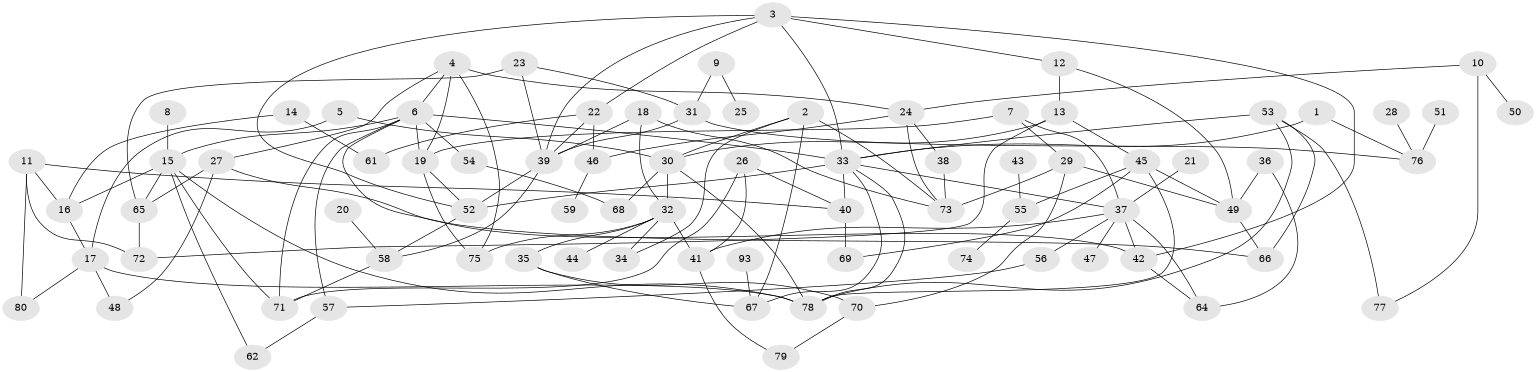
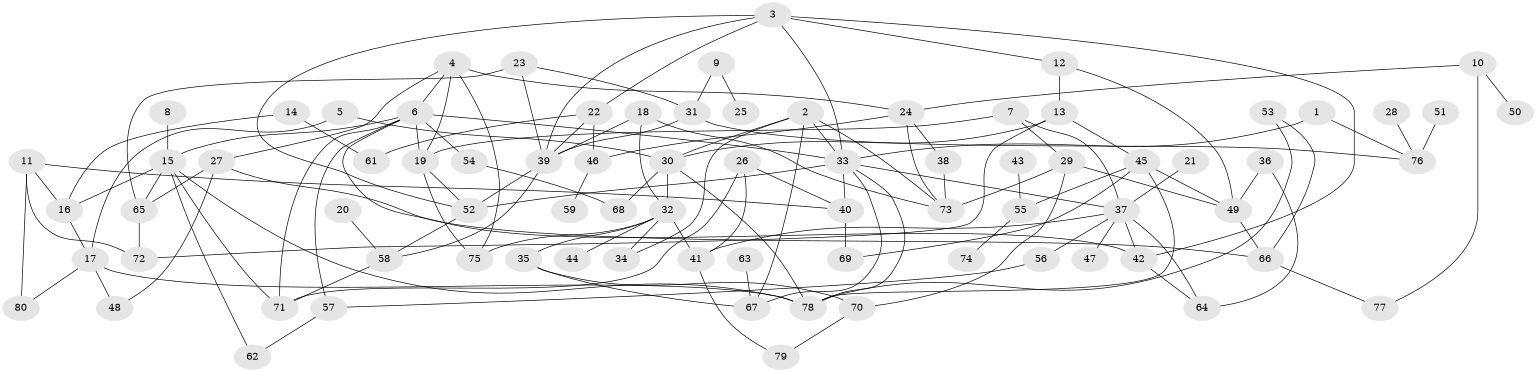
(1045, 135) -> (822, 134)
(1350, 196) -> (1323, 284)
(745, 259) -> (745, 259)
